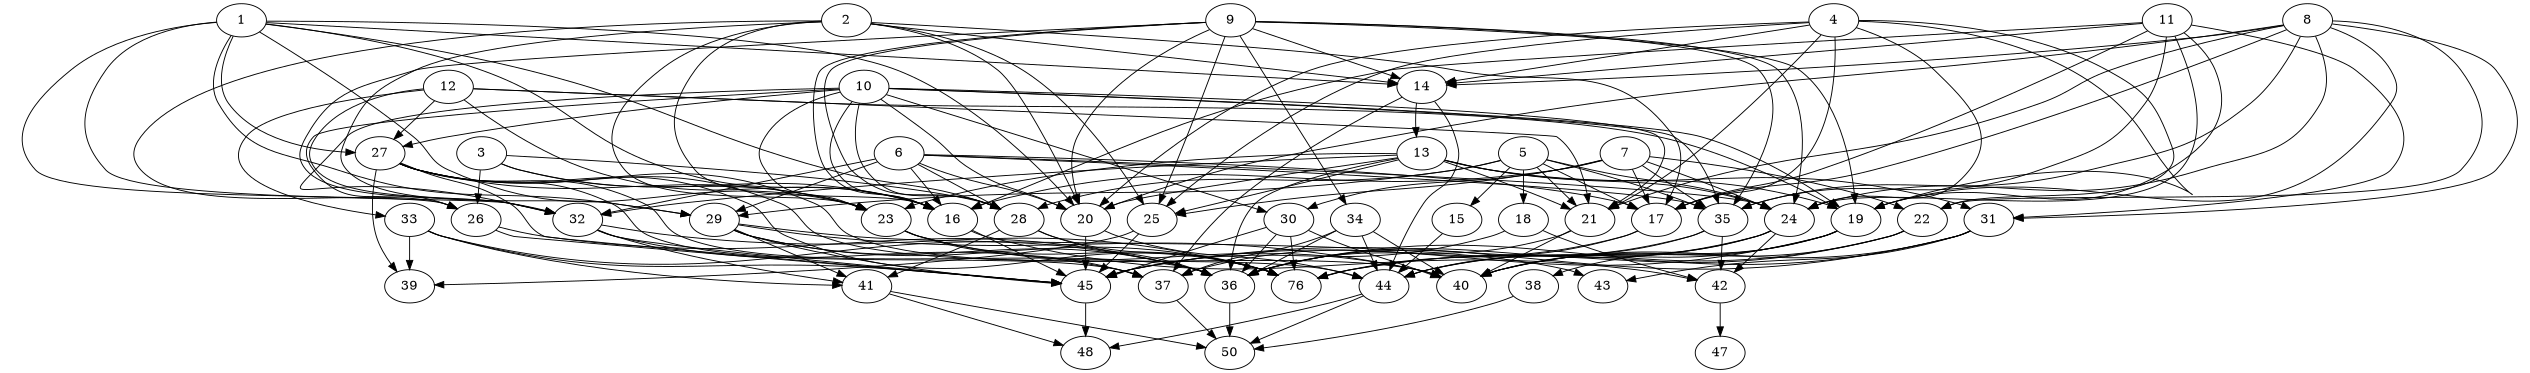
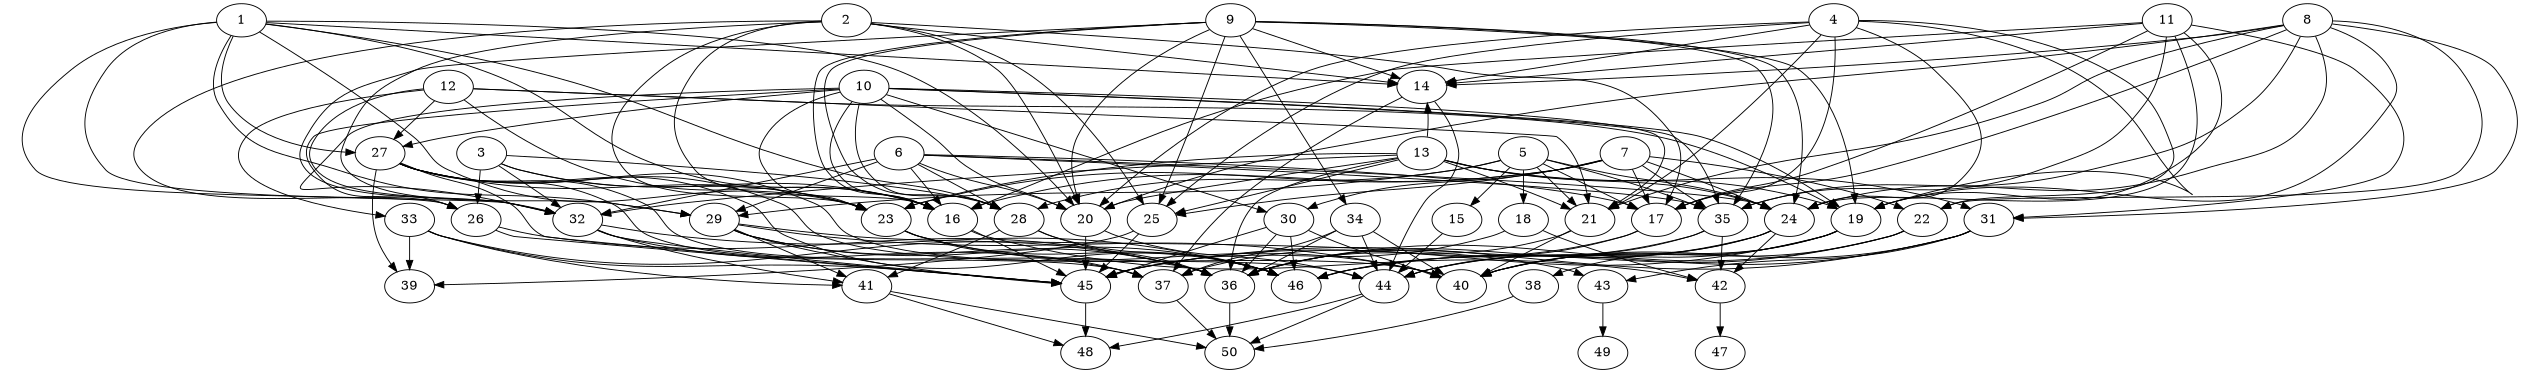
(1416, 119) -> (1428, 123)
none -> (512, 175)
none -> (1257, 177)
(1296, 286) -> (1296, 286)
none -> (1603, 353)
